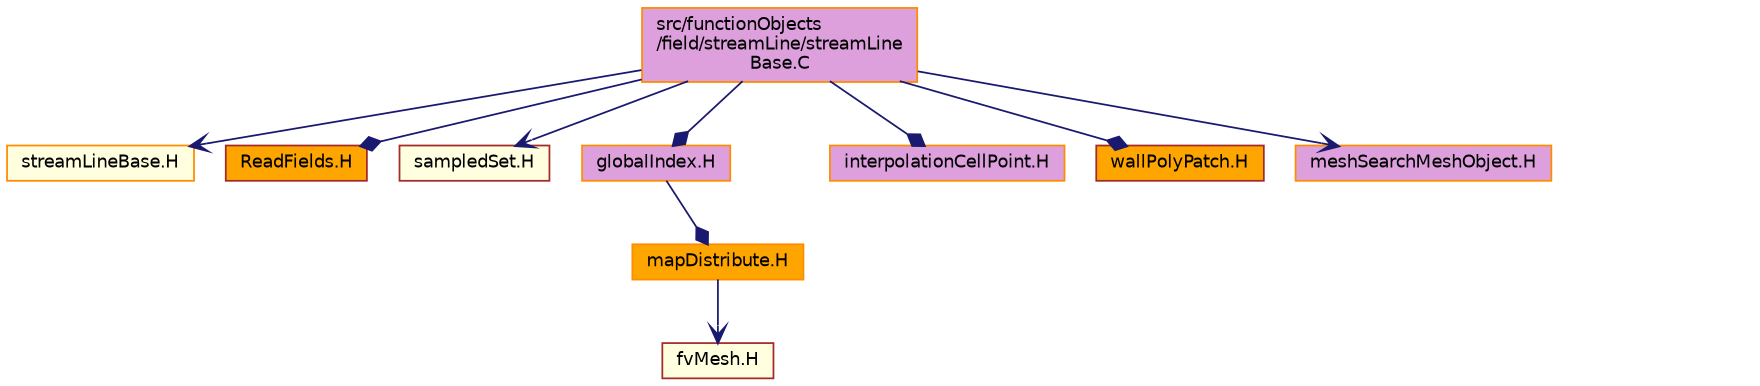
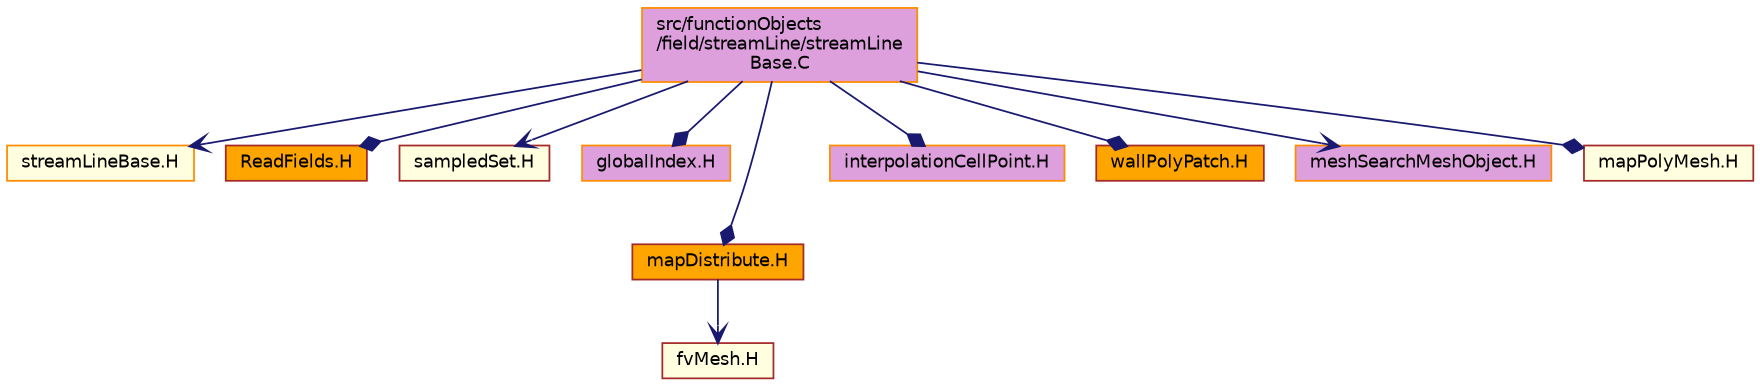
none -> (1669, 163)
(681, 204) -> (754, 154)
(718, 262) -> (718, 262)
